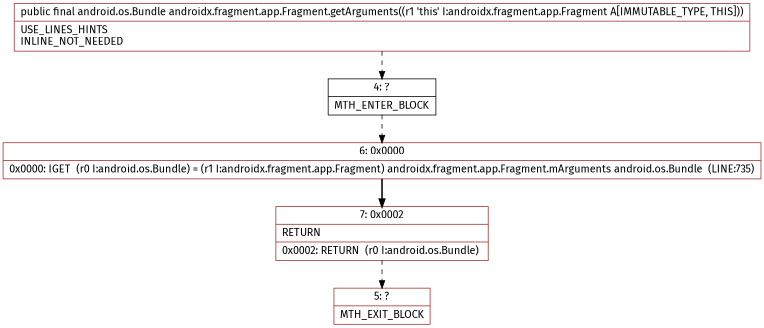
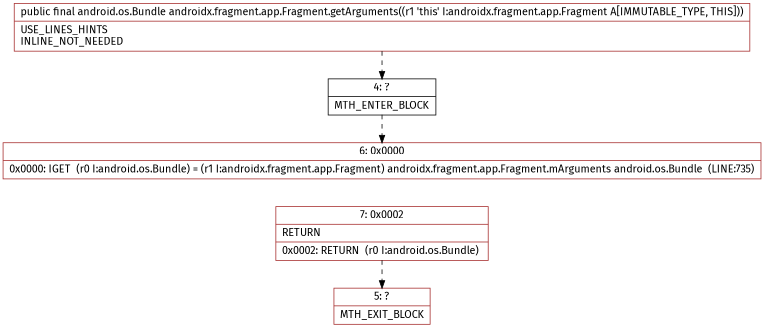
(382, 189) -> none
